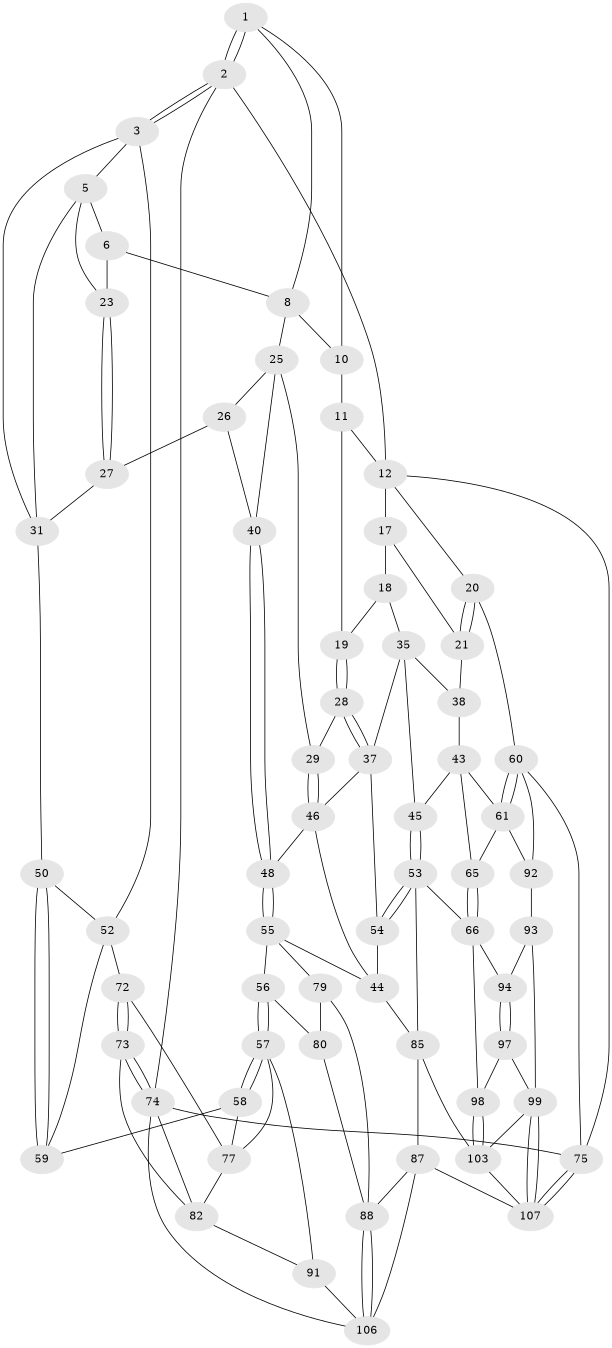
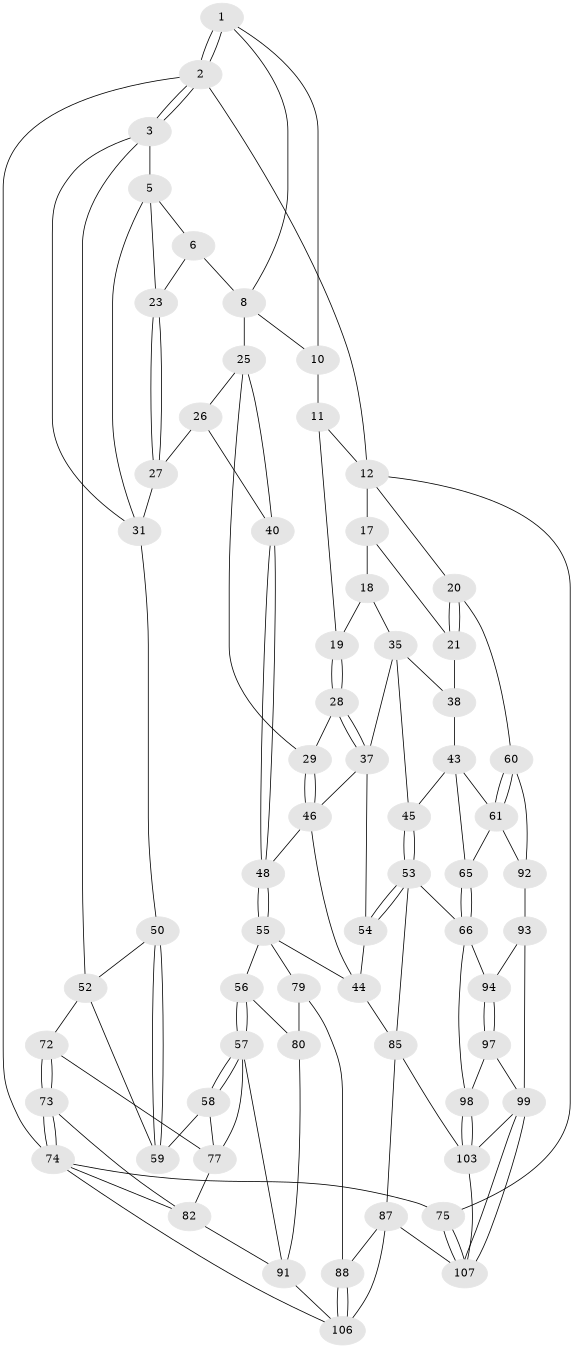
(579, 951) -> none
(342, 1124) -> (299, 1160)
